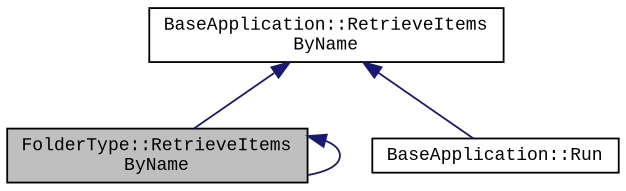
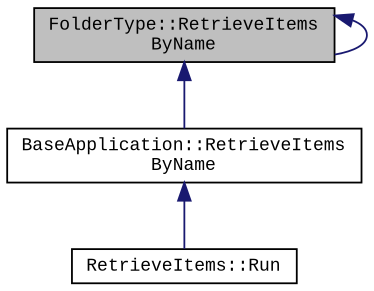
(234, 101) -> (184, 105)
(496, 156) -> (184, 266)
